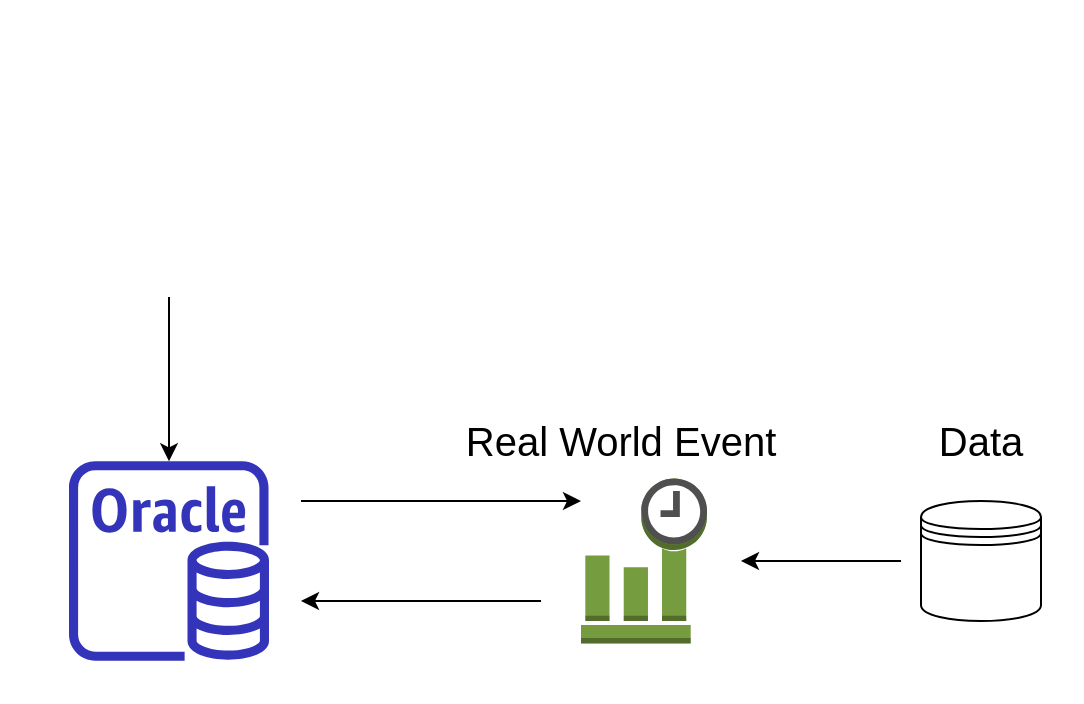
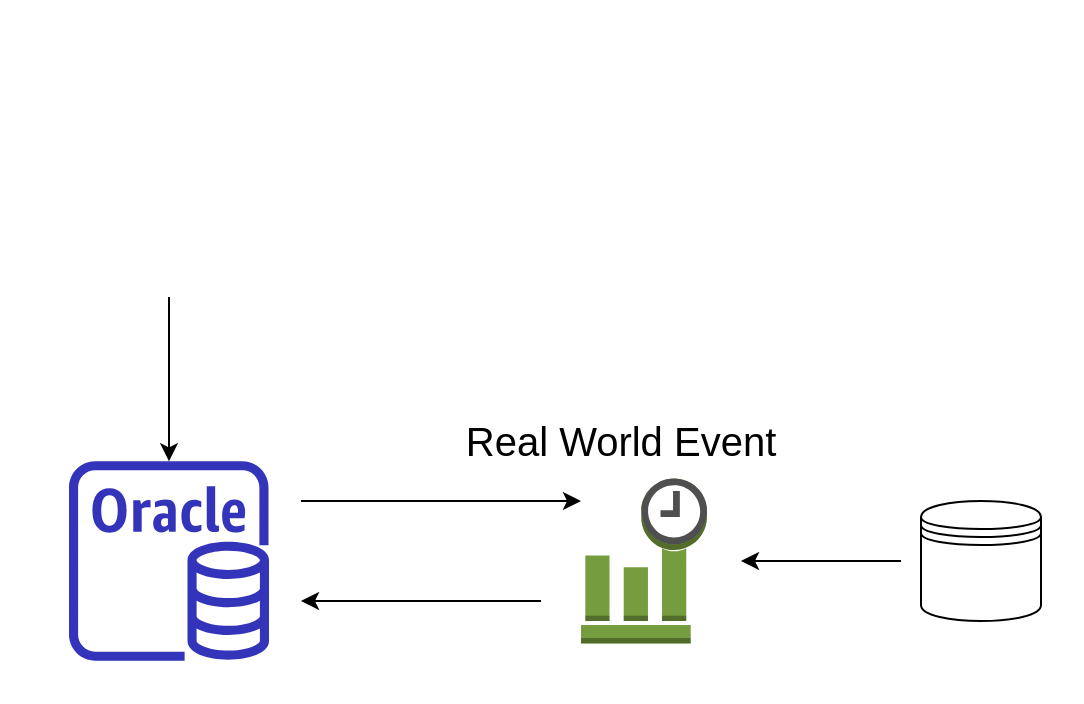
(981, 441) -> none
